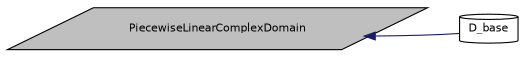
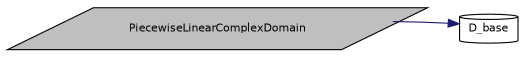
(417, 35) -> (420, 22)
